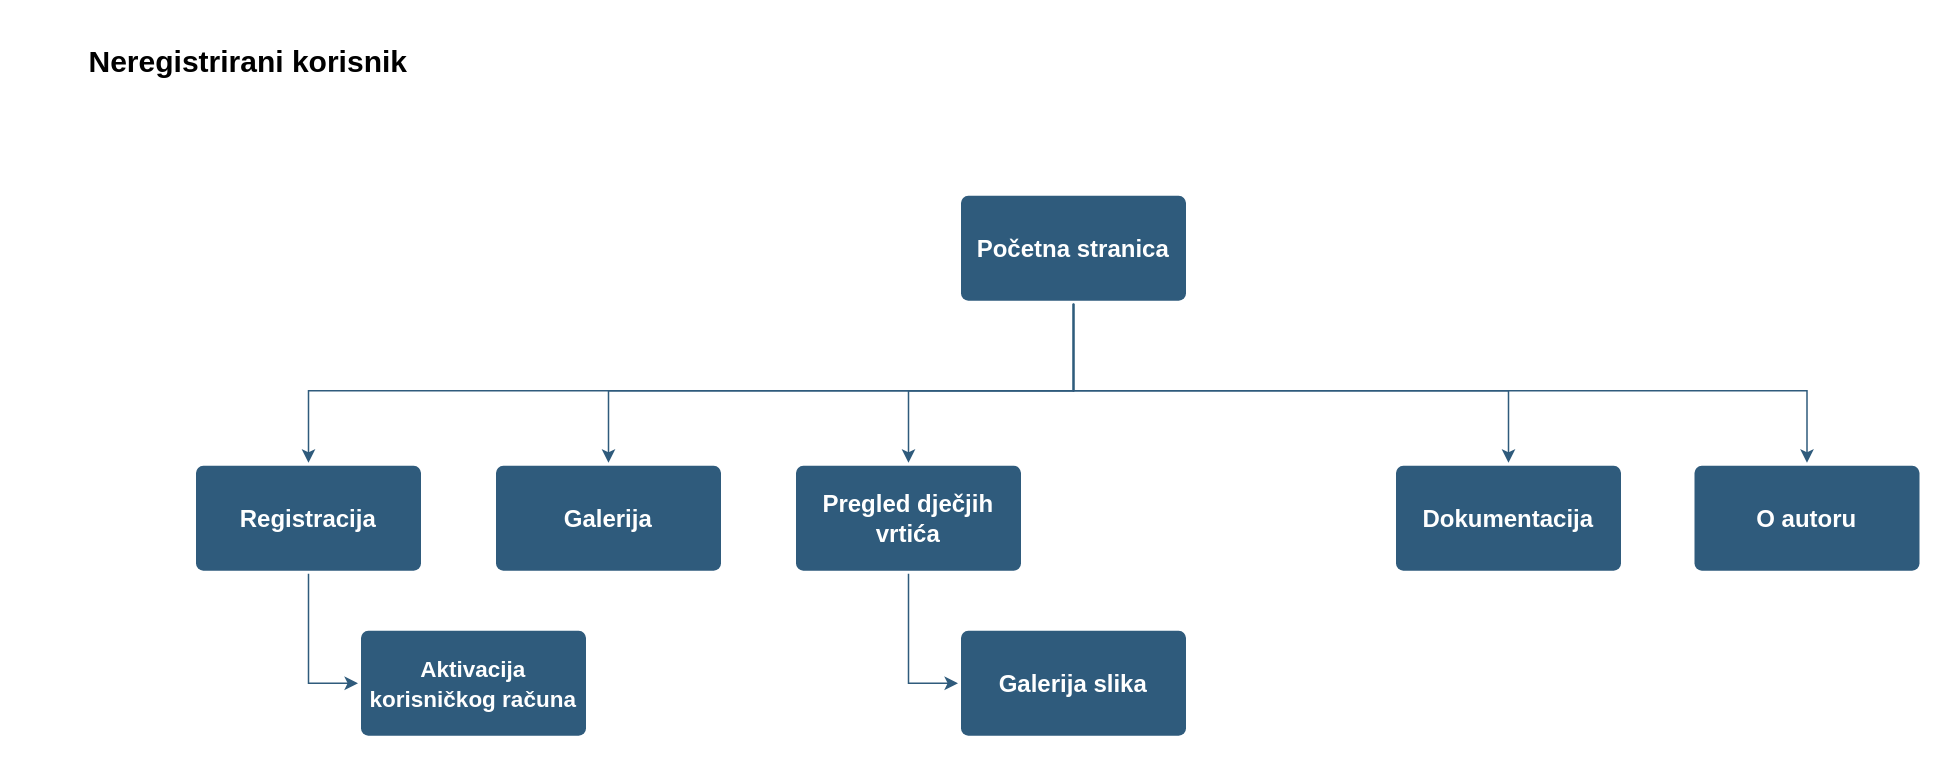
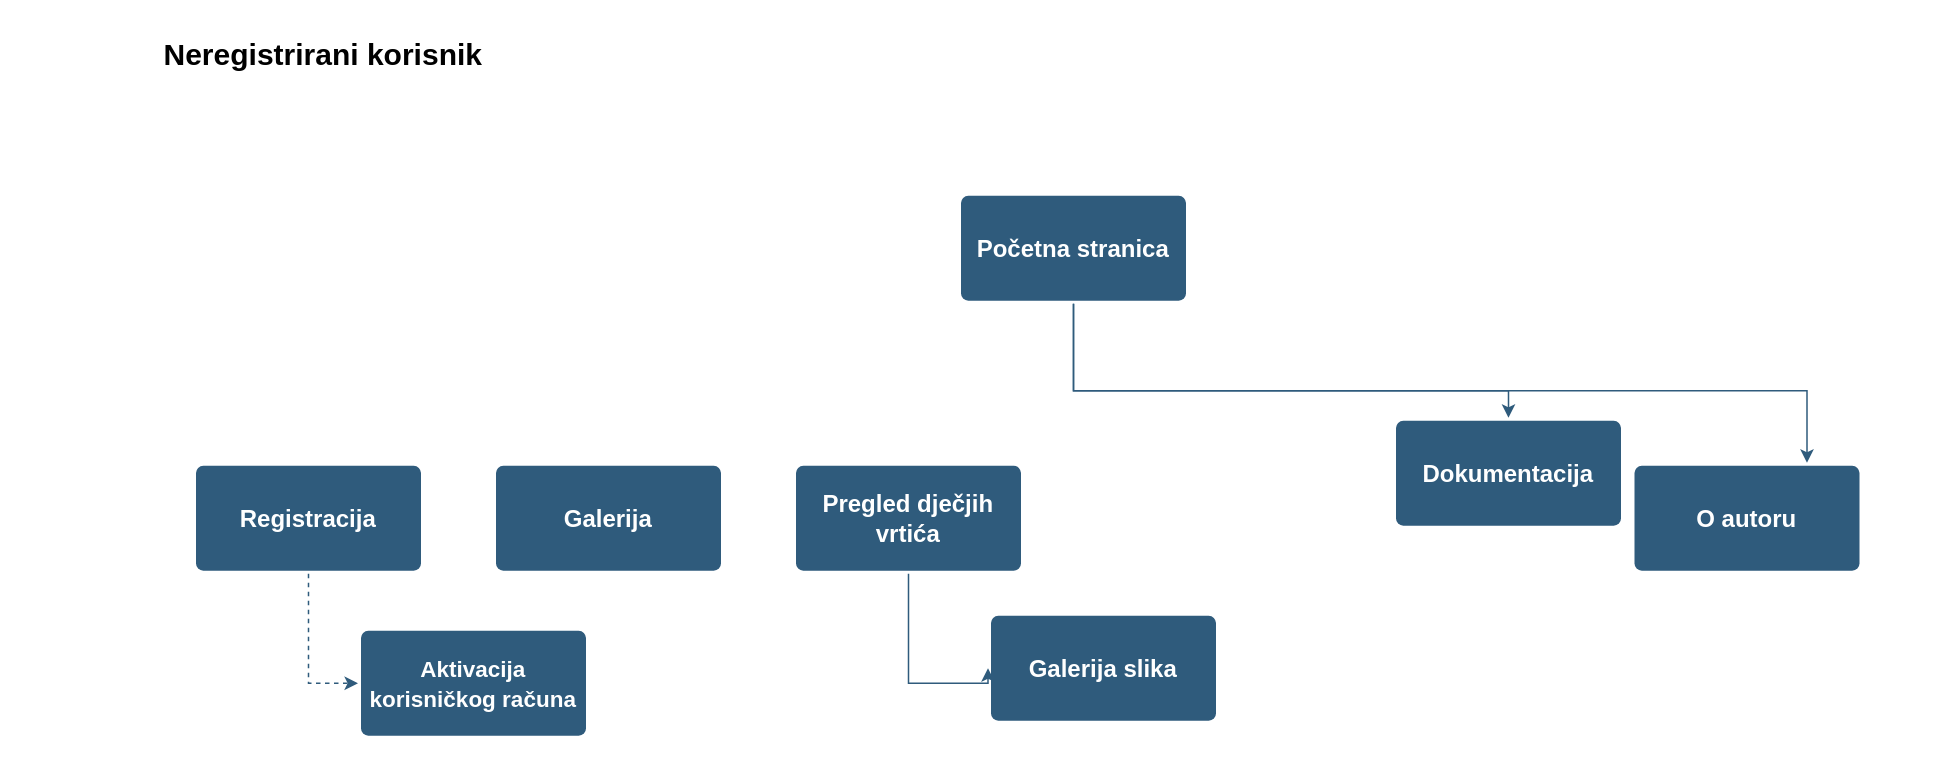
(248, 61) -> (323, 53)
(426, 391) -> none
(608, 422) -> none
(908, 422) -> none
(1508, 518) -> (1508, 473)
(1807, 518) -> (1747, 518)
(308, 647) -> (308, 647)
(1073, 683) -> (1103, 668)
